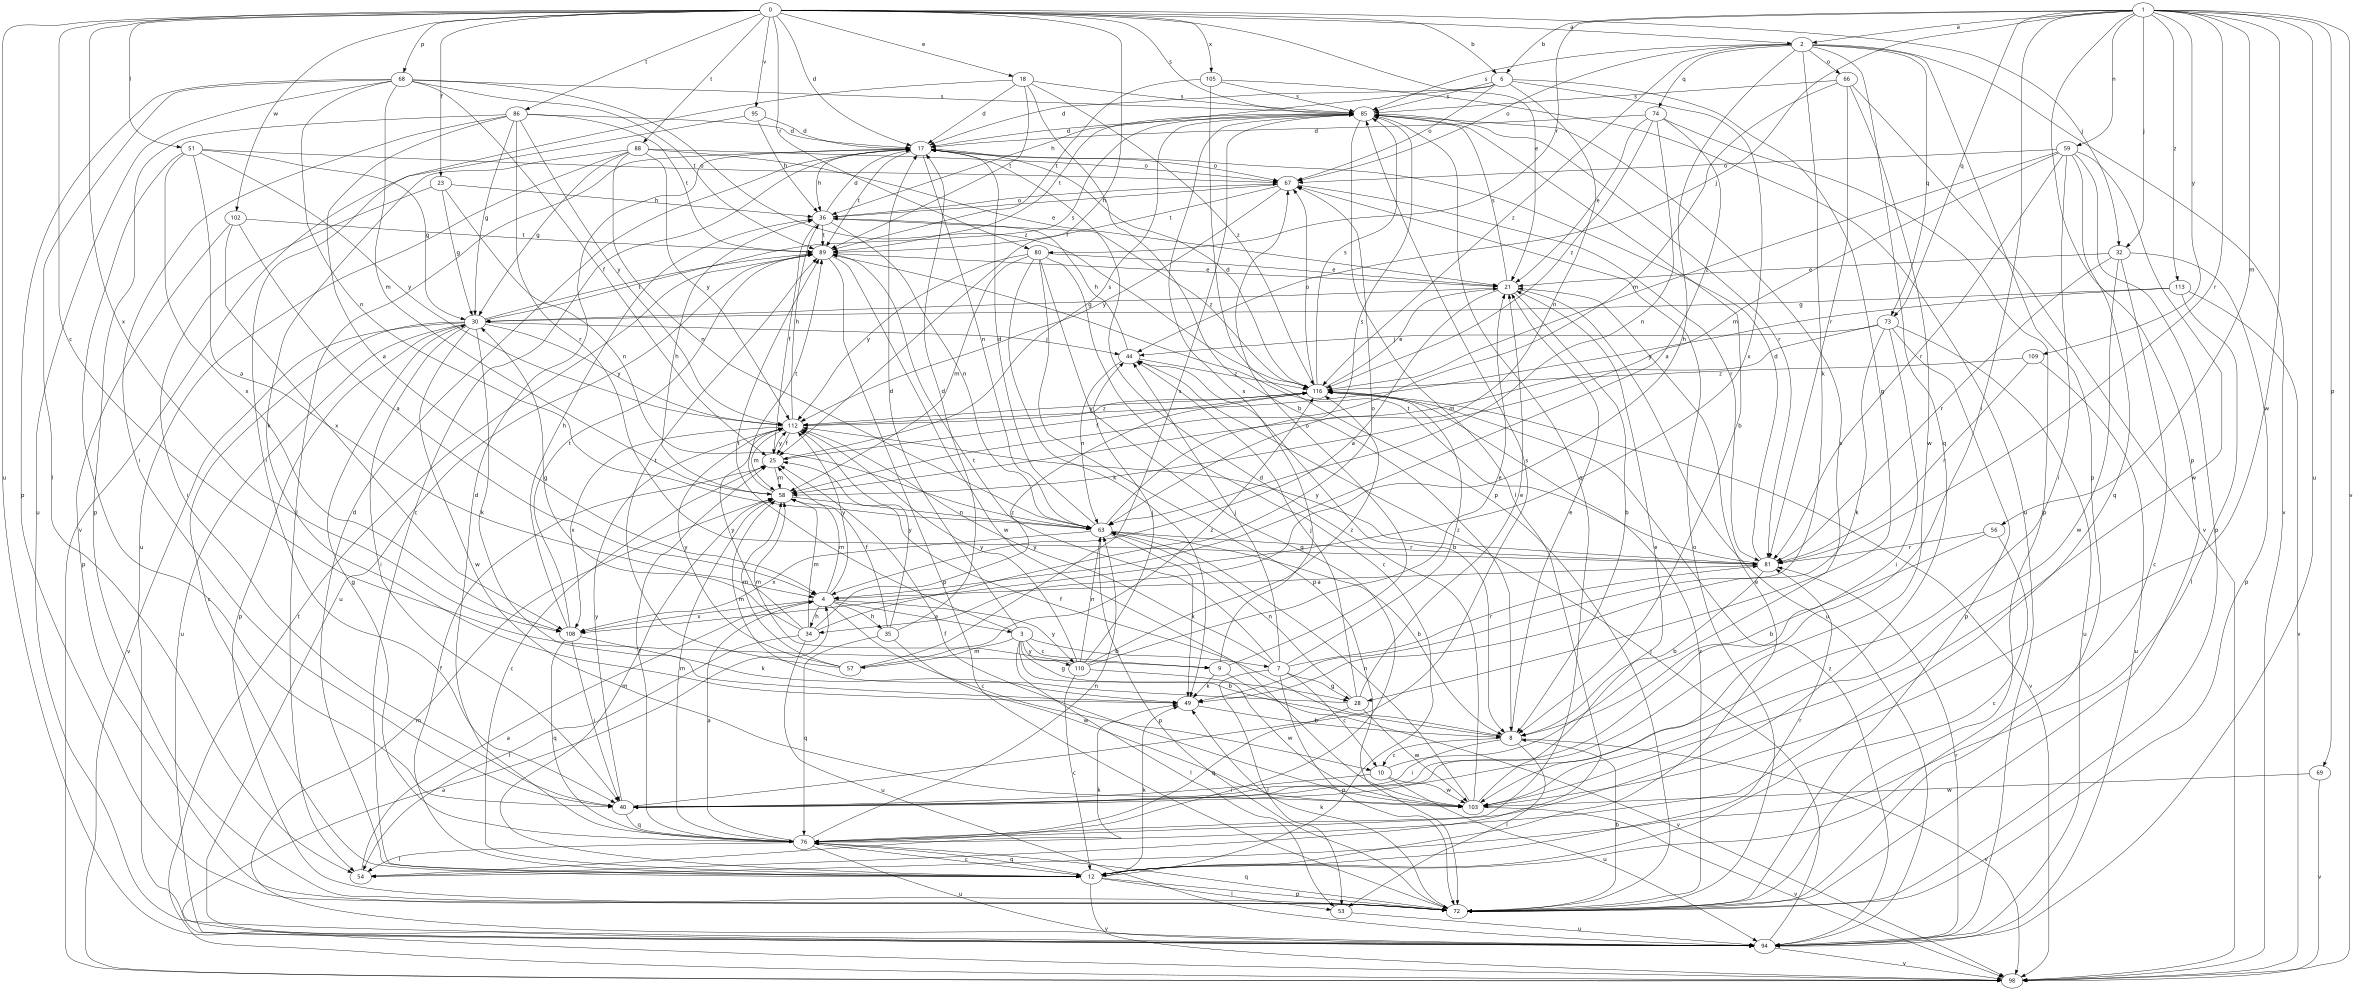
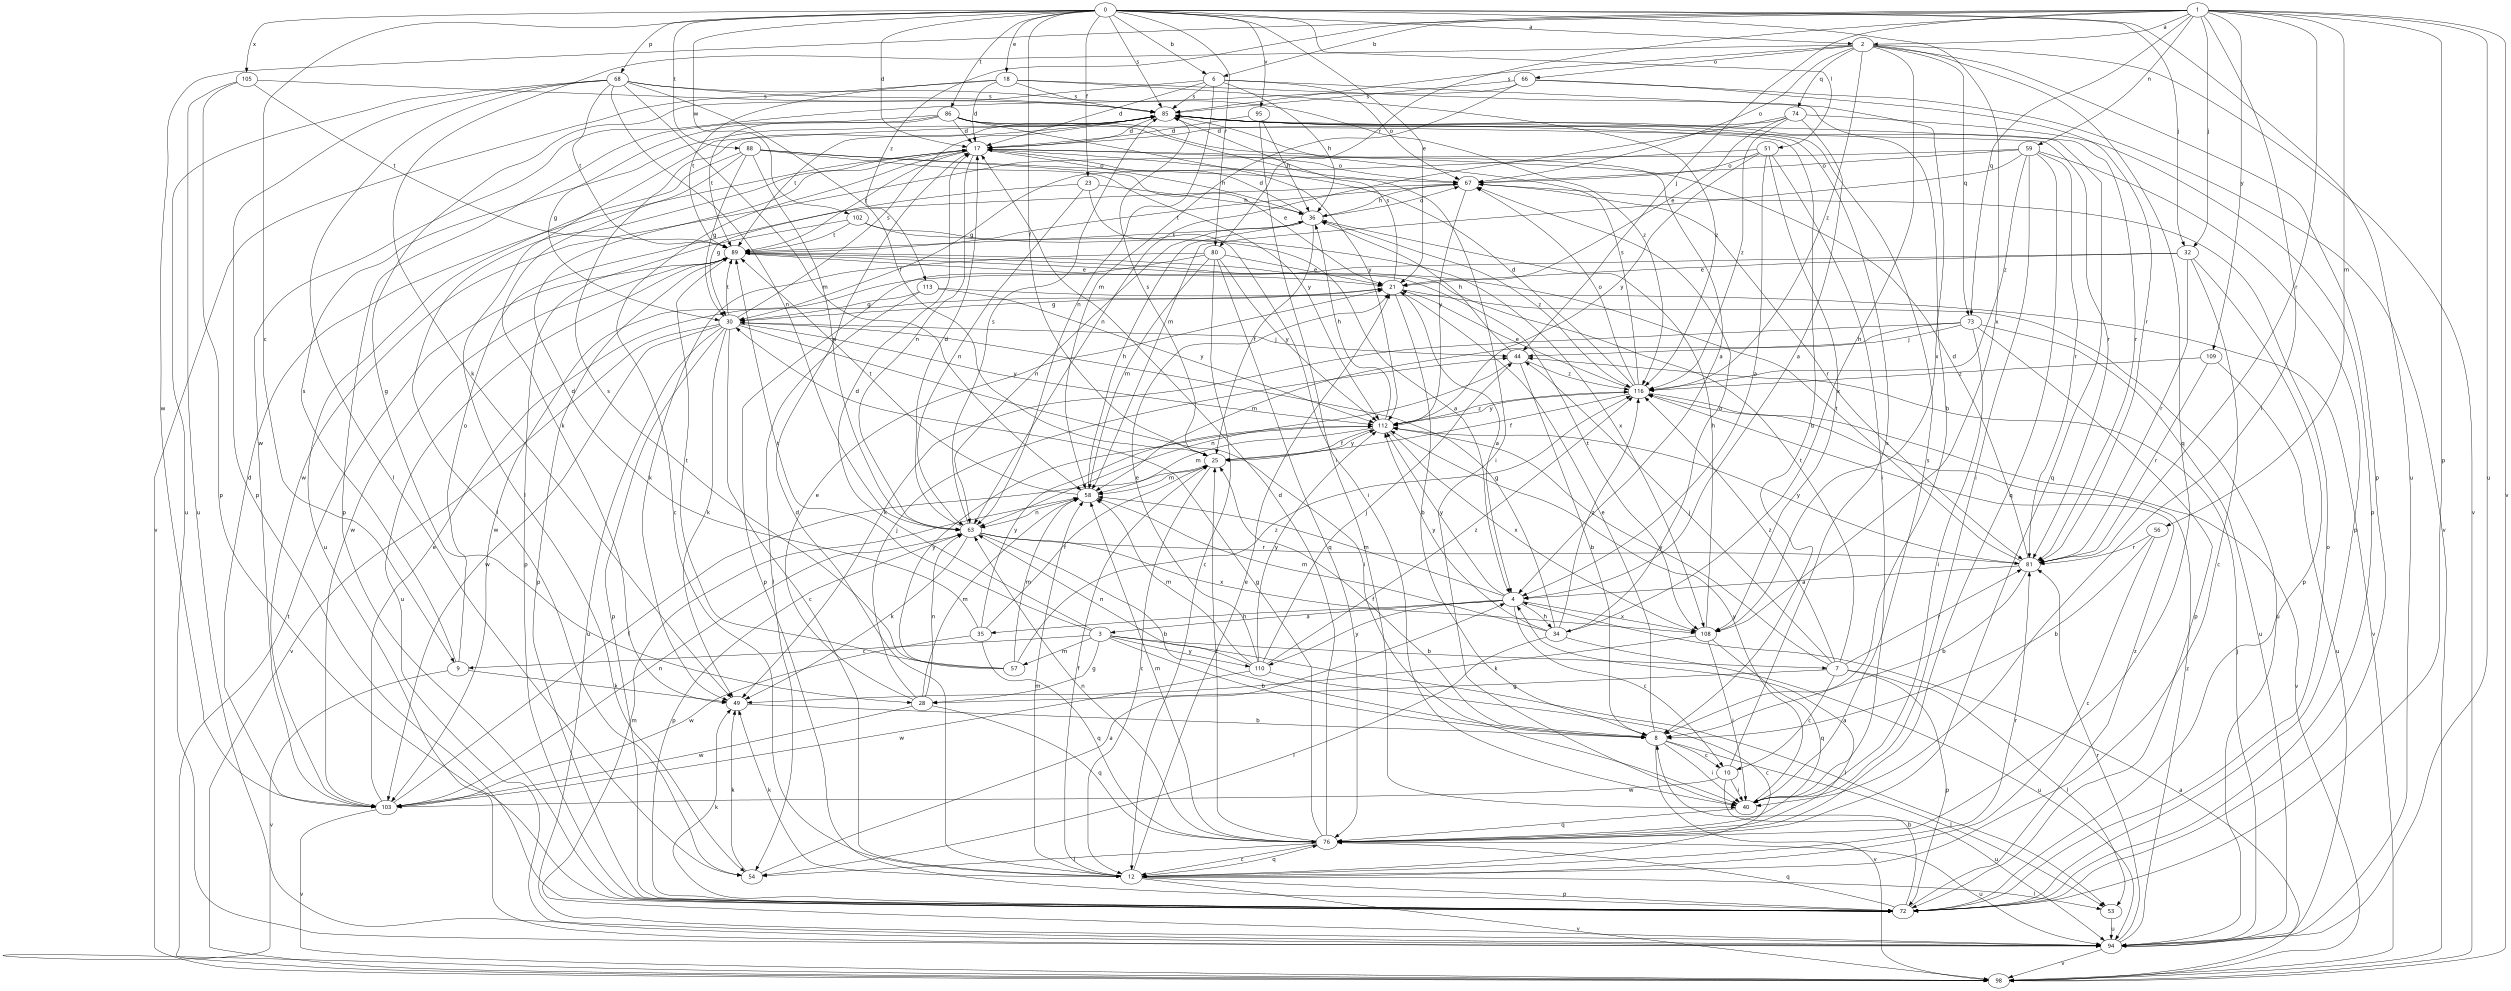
(617, 415) -> (1170, 271)
(2320, 773) -> none
